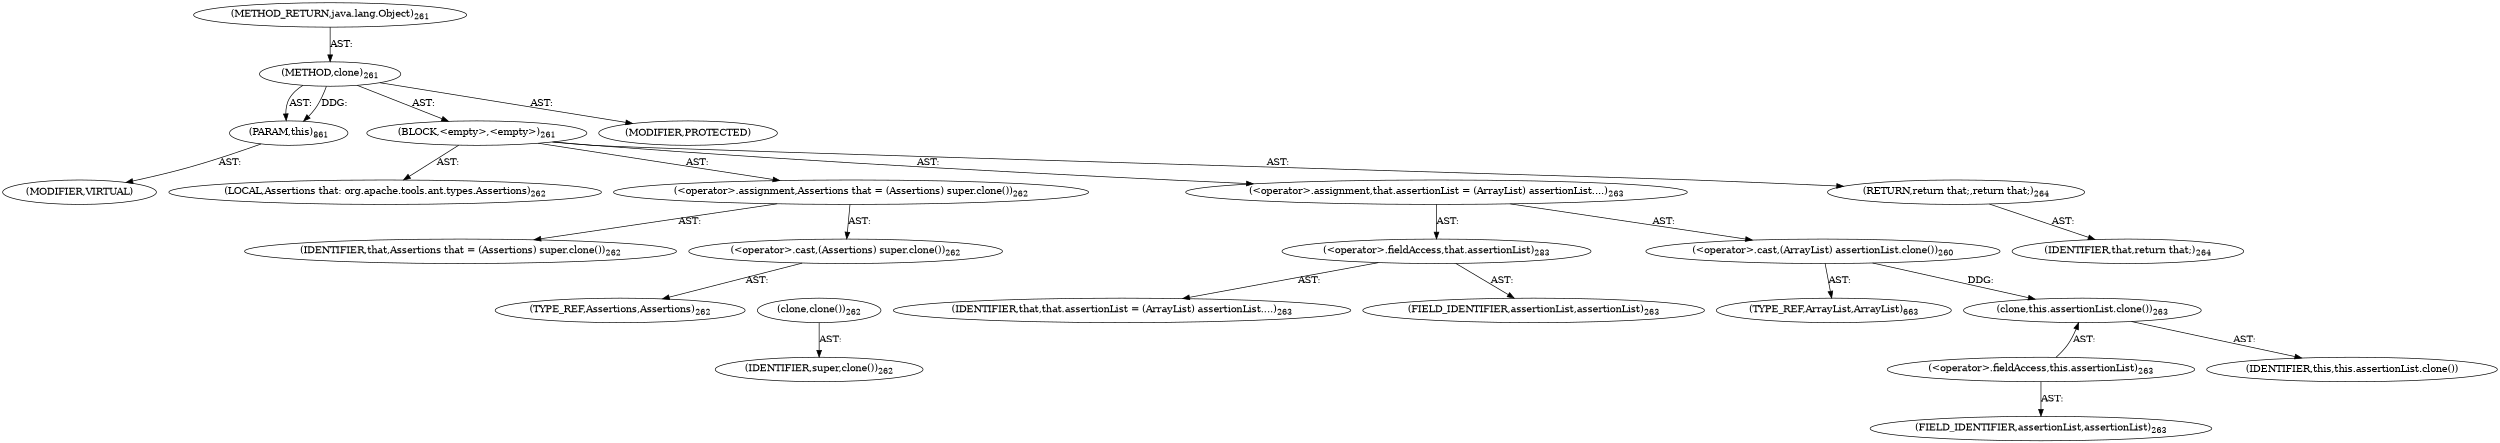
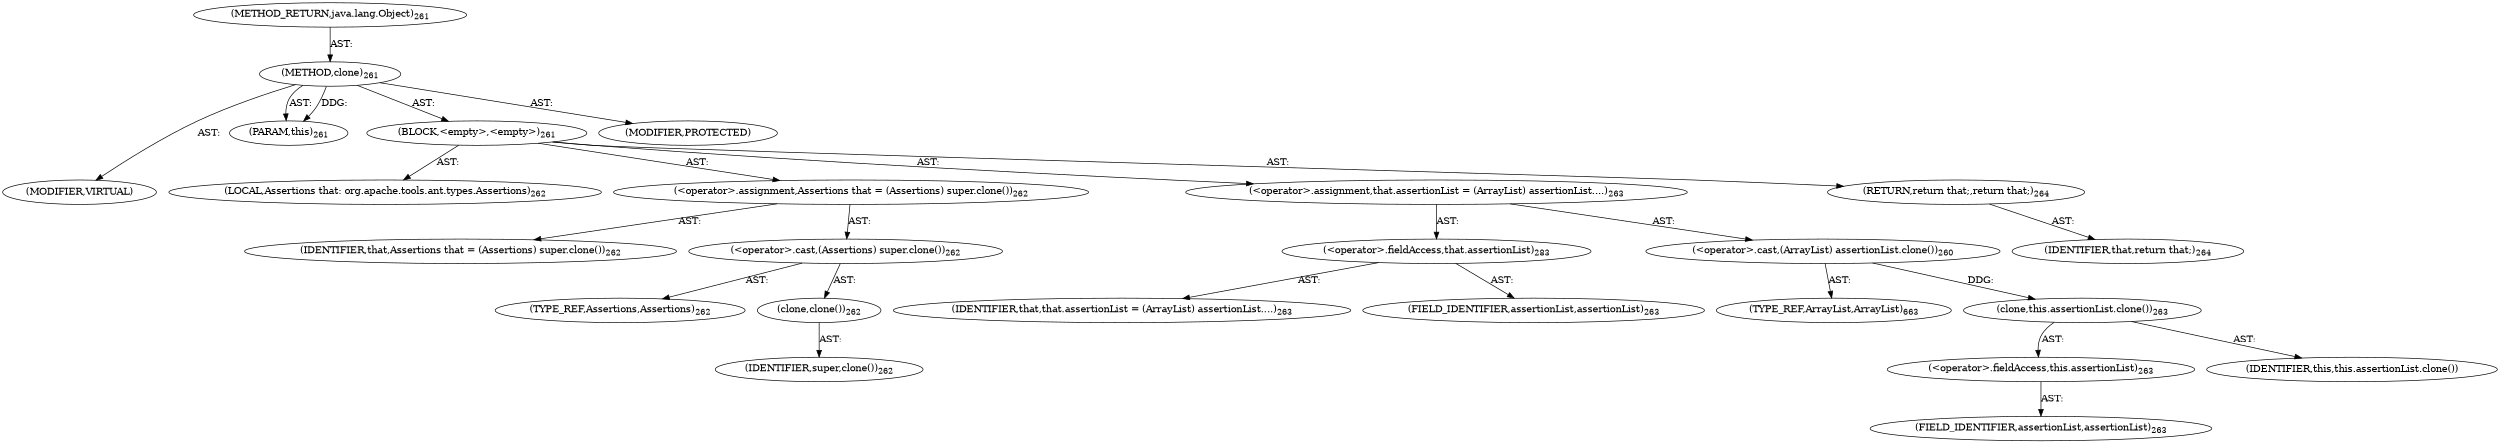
(321, 132) -> (321, 132)
(198, 165) -> (195, 122)
none -> (834, 278)
(2068, 344) -> (2042, 334)
